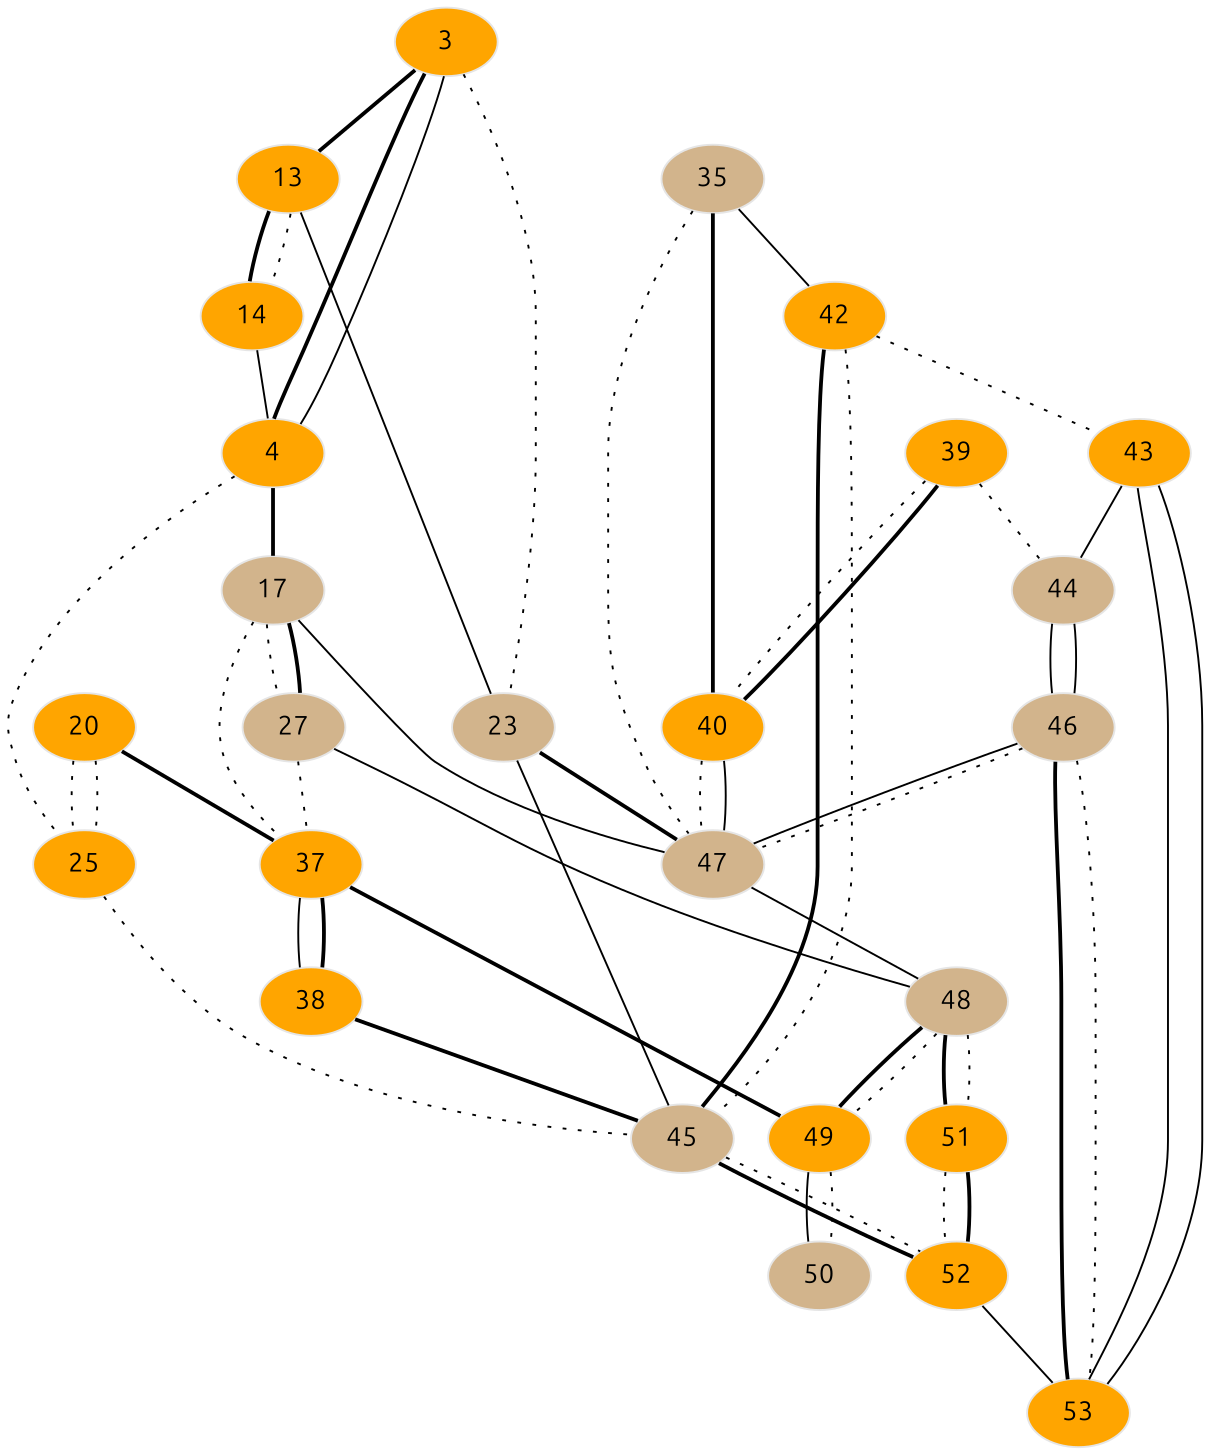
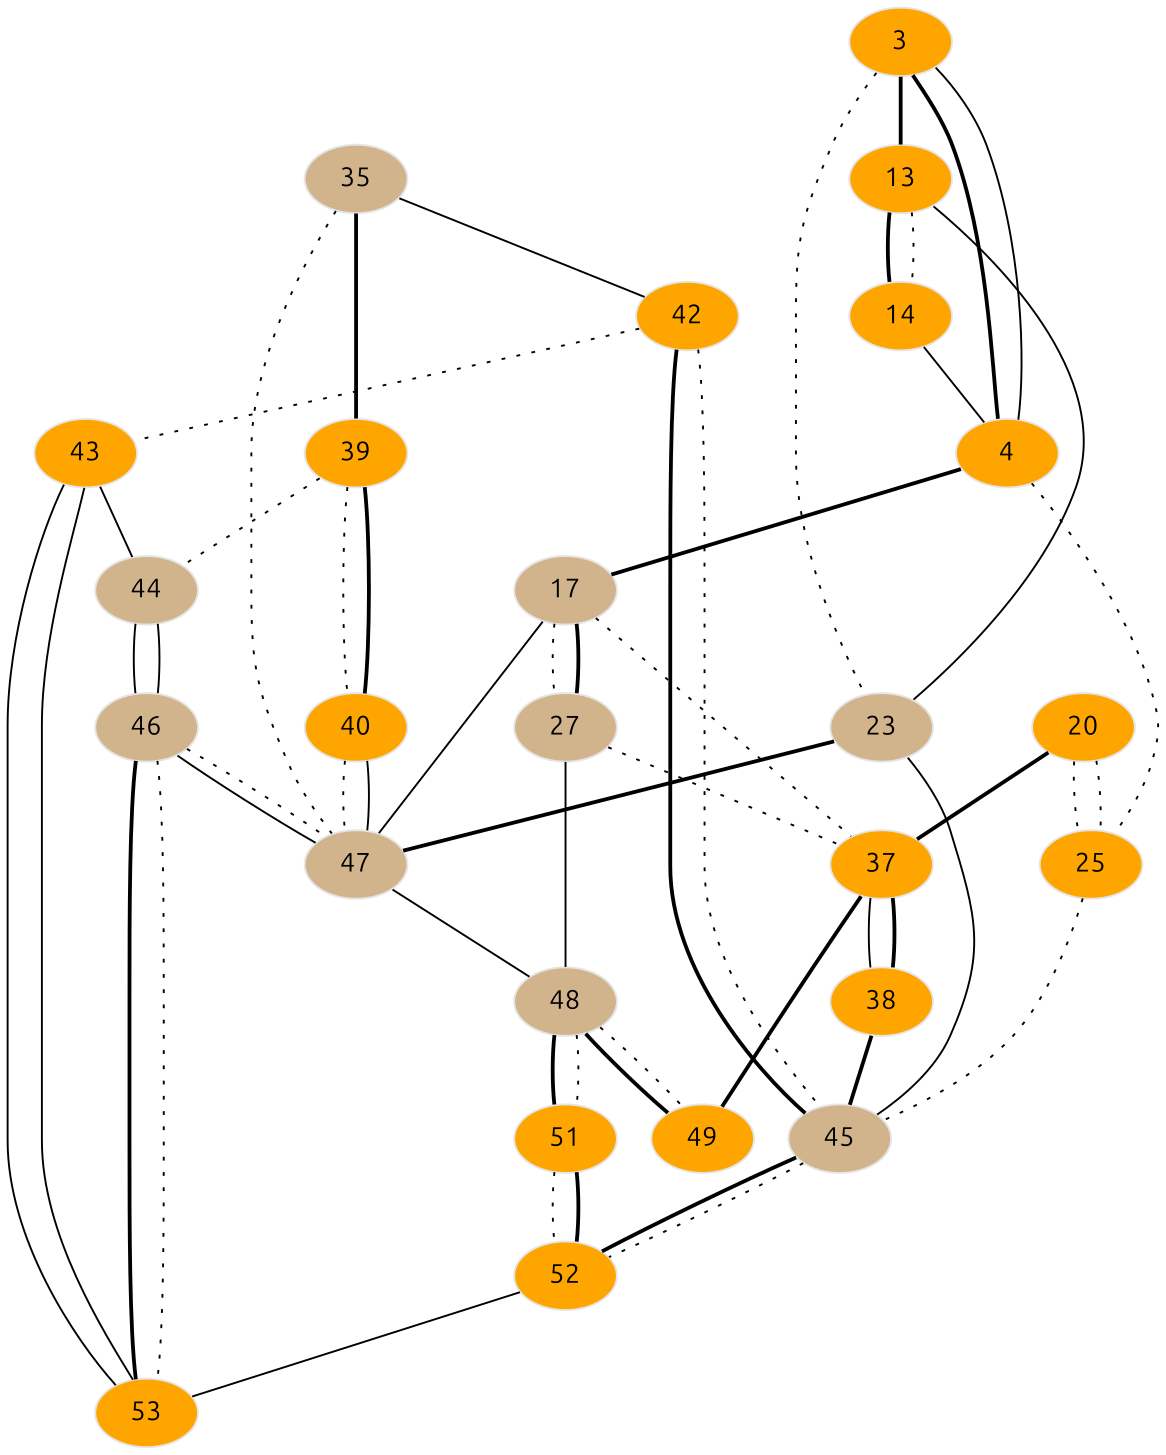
(713, 453) -> (356, 316)
(820, 1276) -> none
